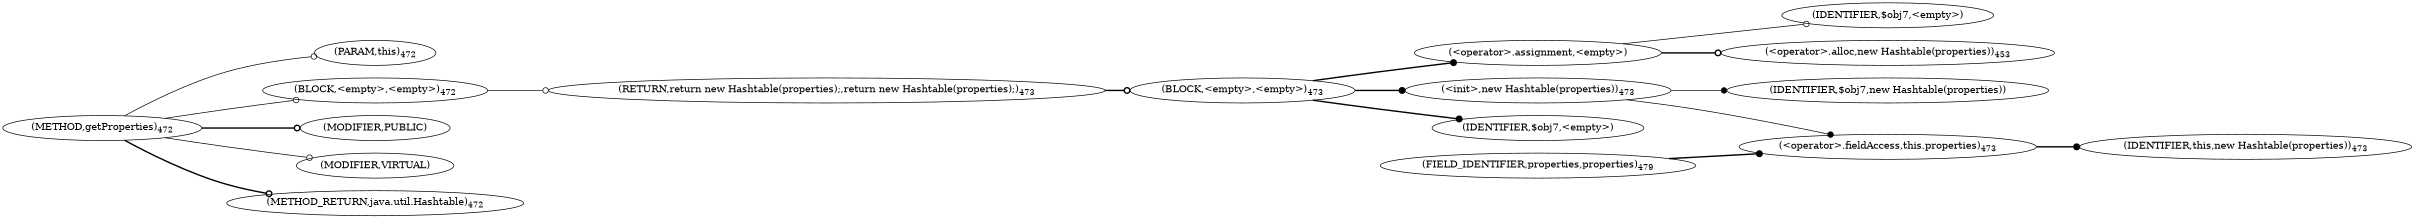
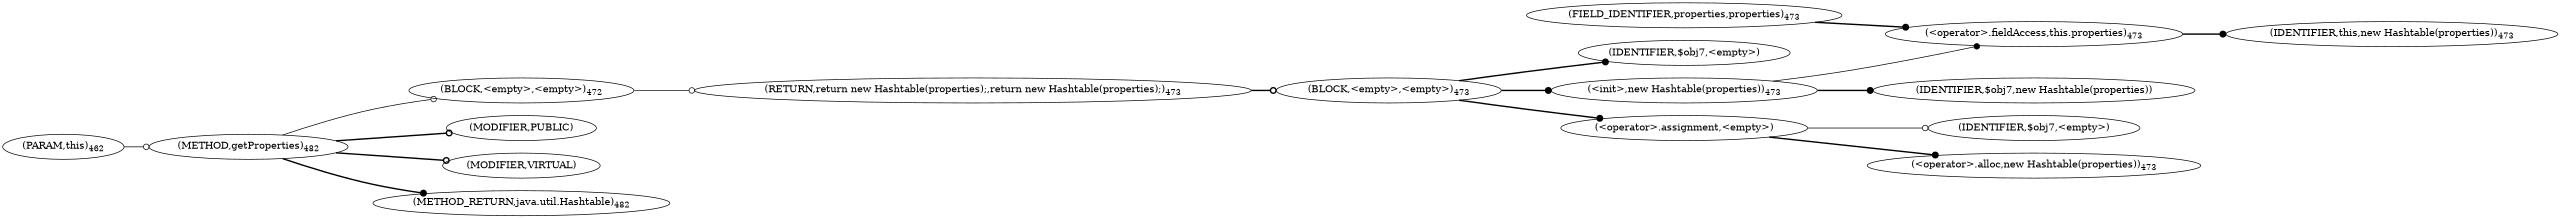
(408, 52) -> (96, 146)
(2003, 52) -> (2149, 165)
(1688, 53) -> (1851, 146)
(214, 76) -> (134, 147)
(1696, 90) -> (1842, 90)
(165, 127) -> (312, 146)
(236, 148) -> (390, 157)
(1646, 165) -> (1792, 14)
(193, 173) -> (351, 179)
(476, 202) -> (622, 202)
